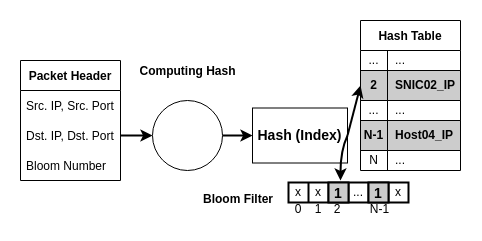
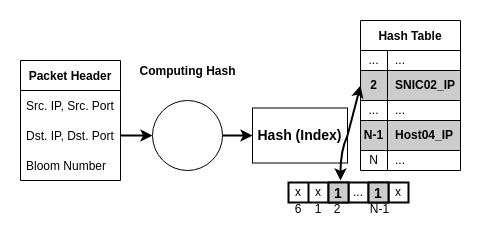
(239, 198) -> none
(299, 210) -> (299, 210)
